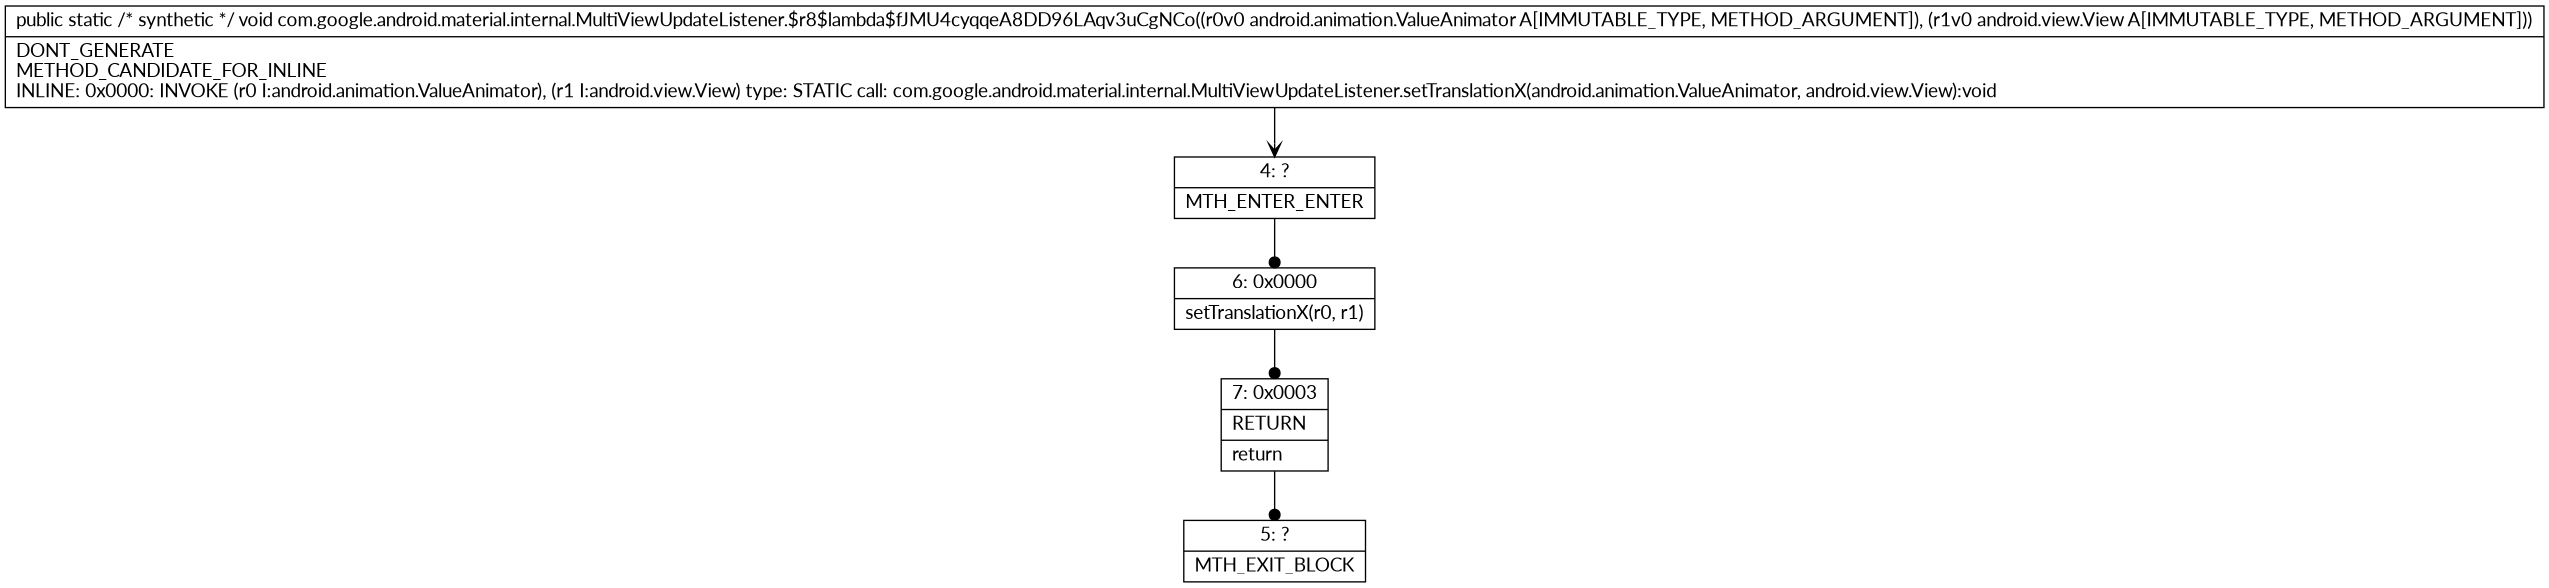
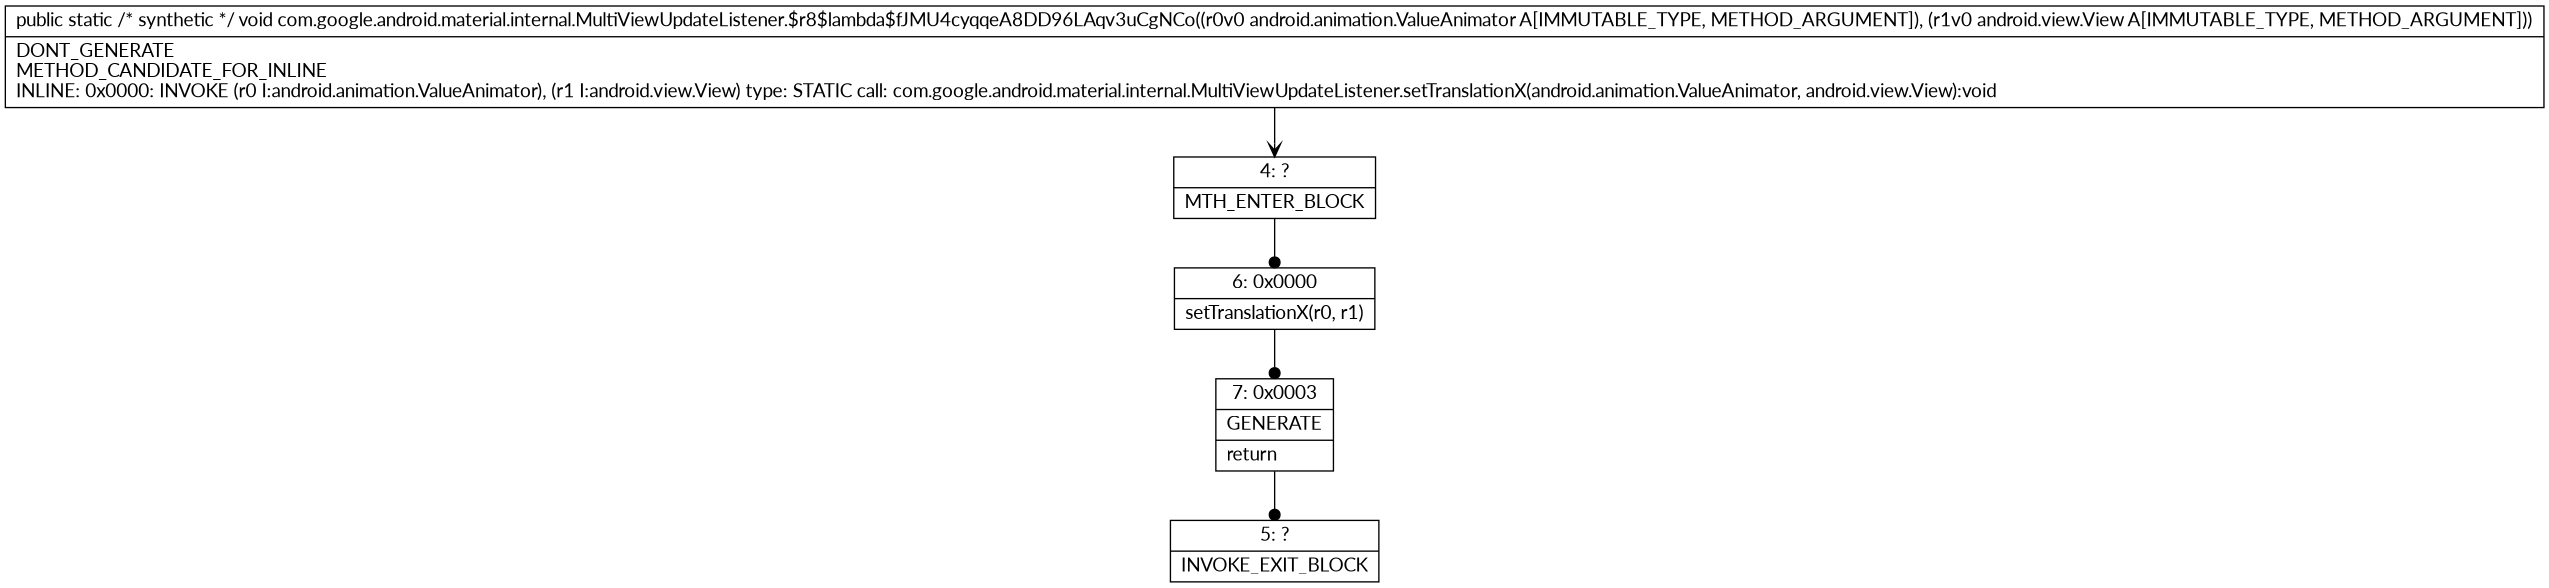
(1275, 202) -> (1275, 202)
(1269, 424) -> (1275, 424)
(1275, 566) -> (1275, 566)
